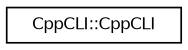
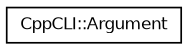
(94, 25) -> (94, 25)
